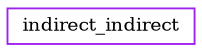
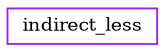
(101, 26) -> (82, 26)
